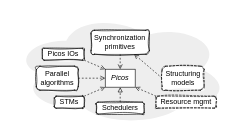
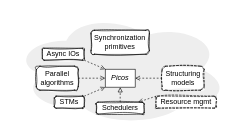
(63, 54) -> (63, 54)
(120, 63) -> none
(148, 66) -> (148, 78)
(146, 92) -> (148, 99)
